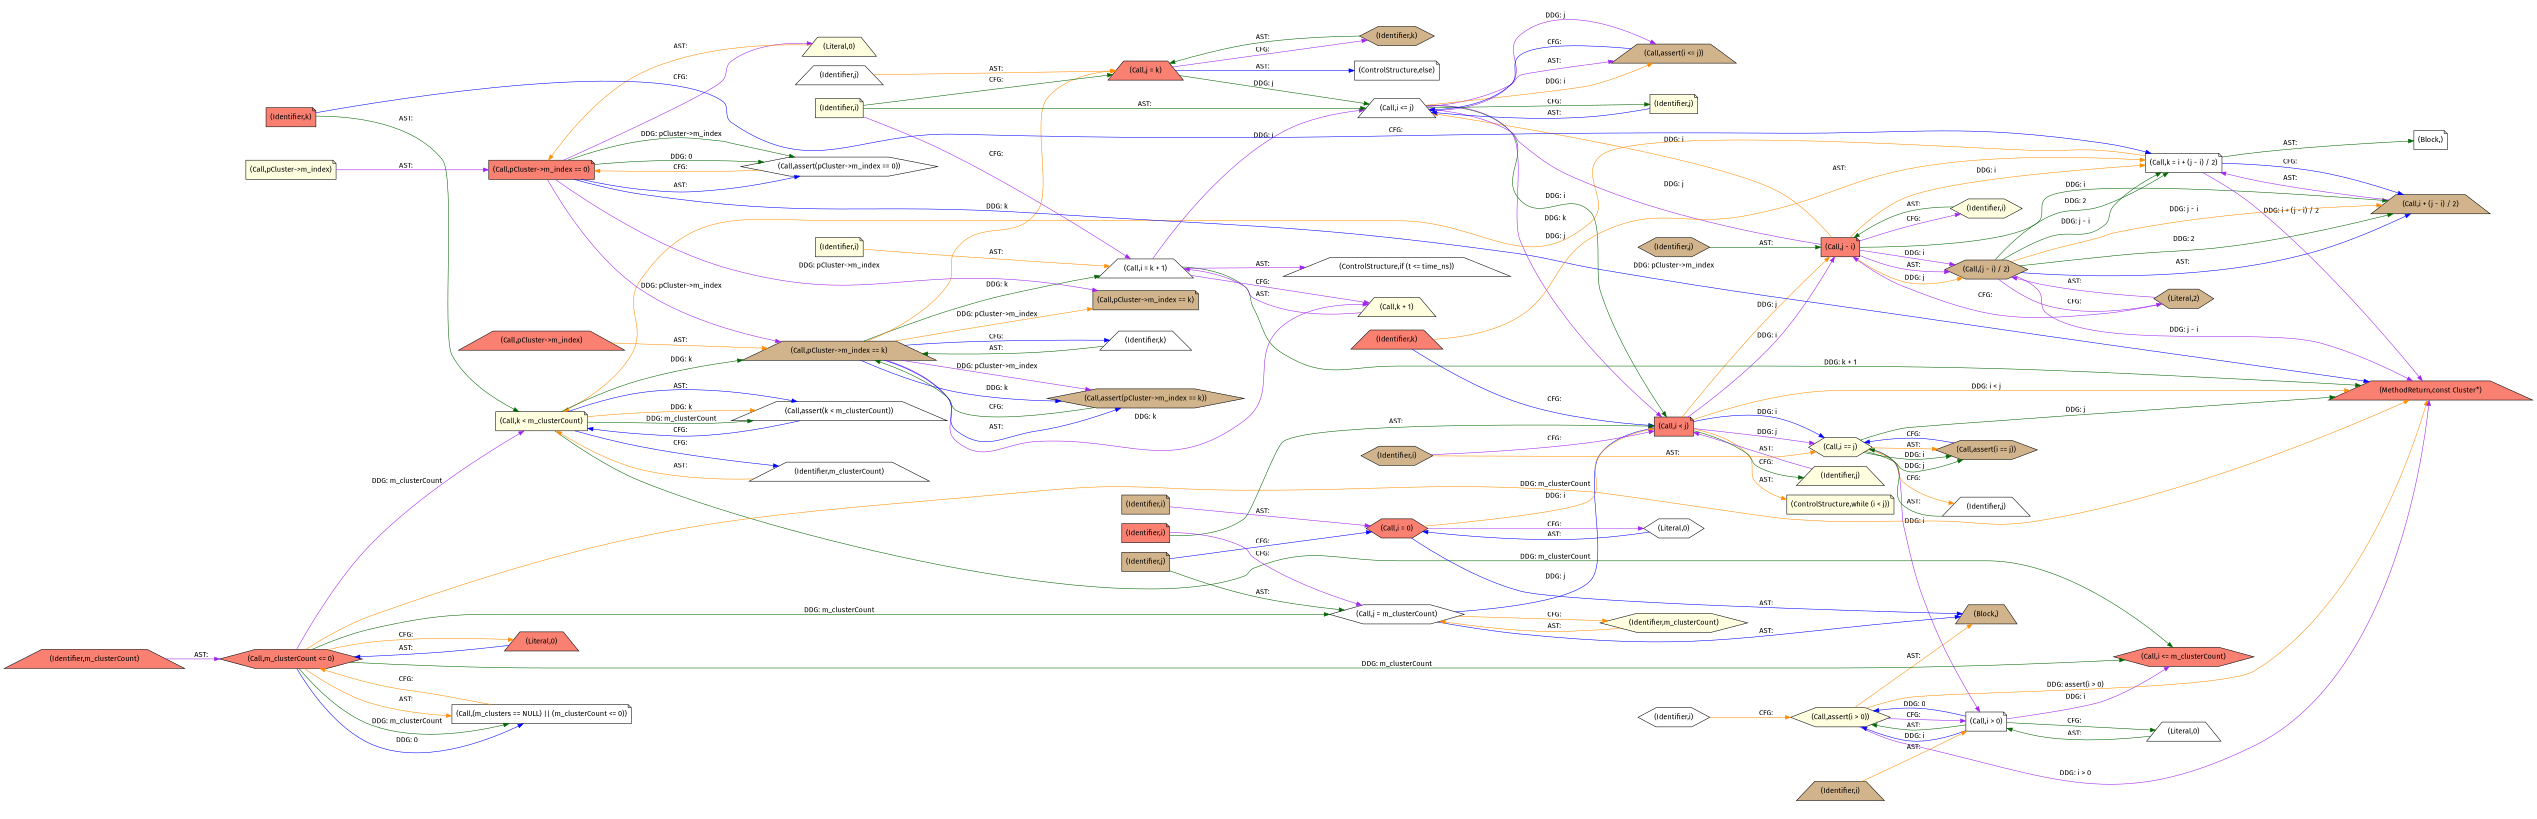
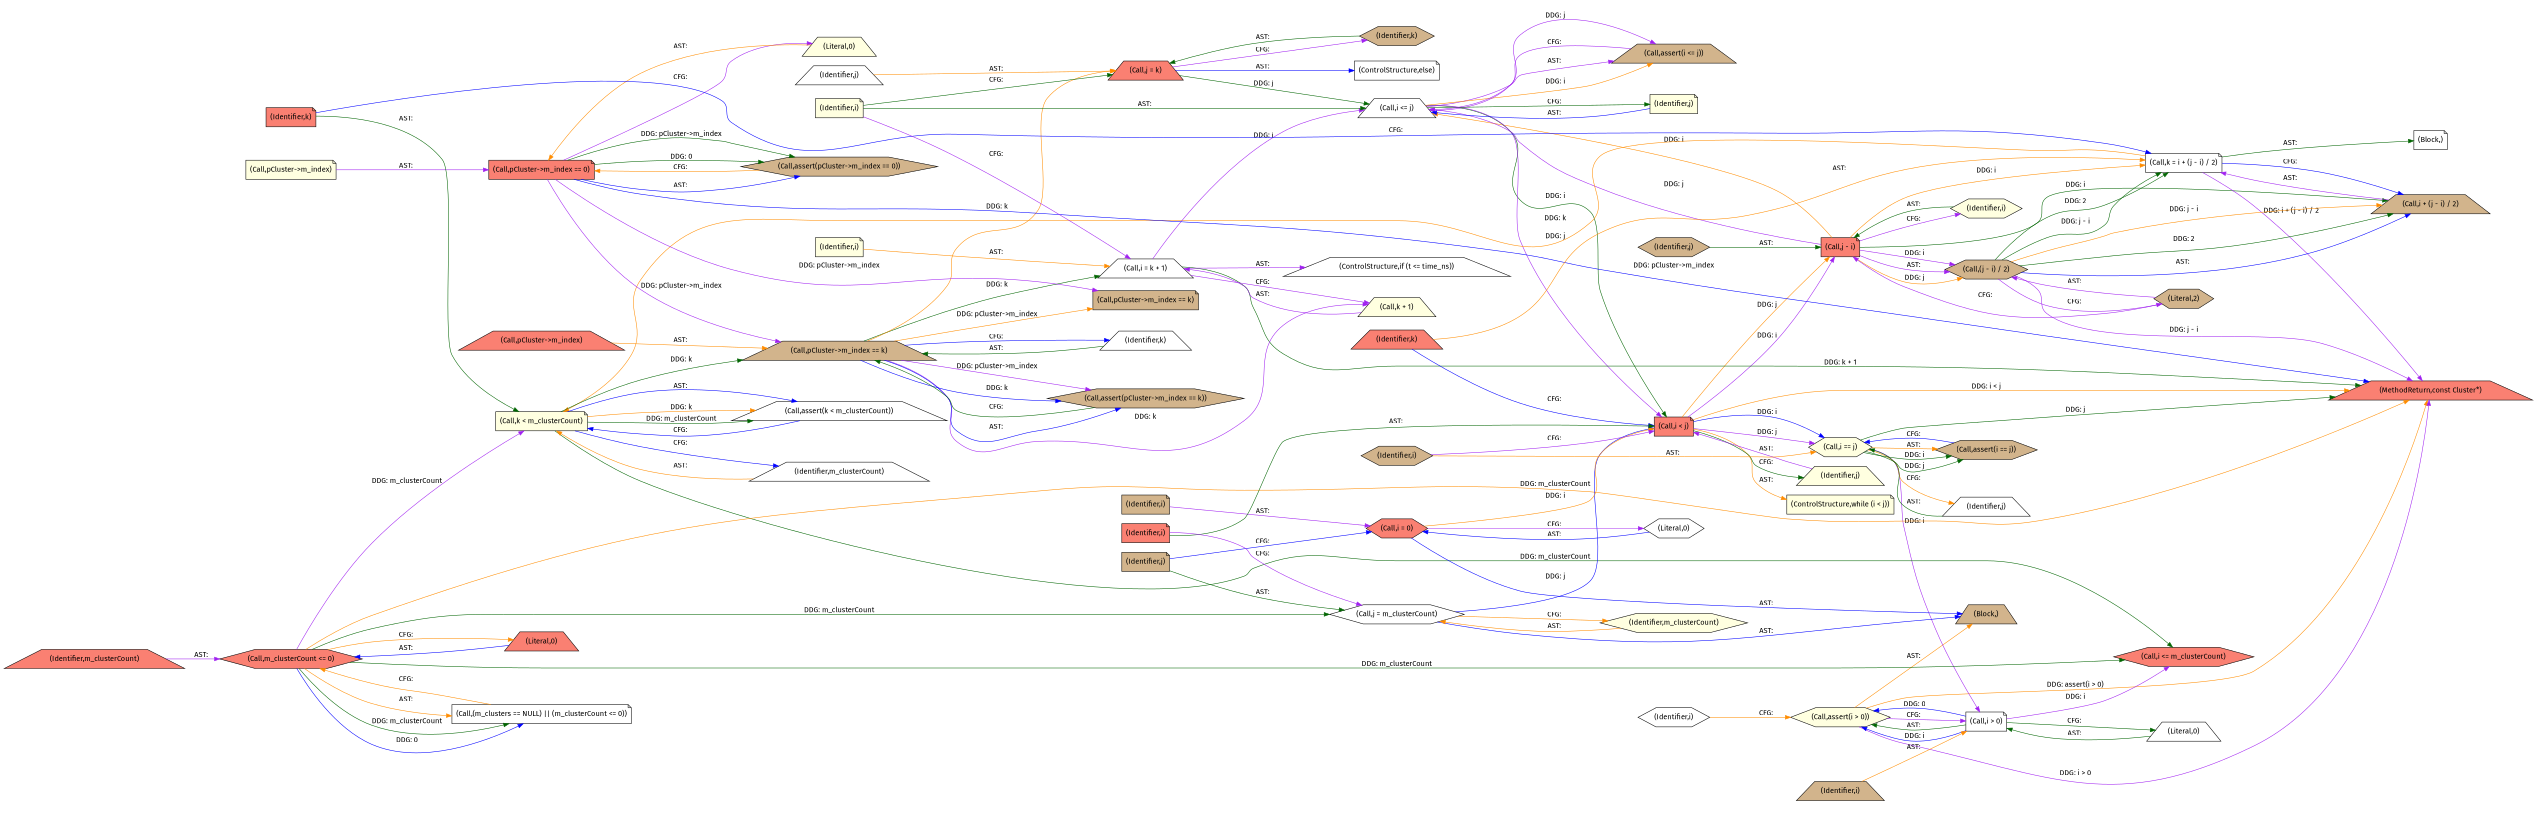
(1520, 56) -> (1520, 56)
(839, 167) -> (839, 167)
